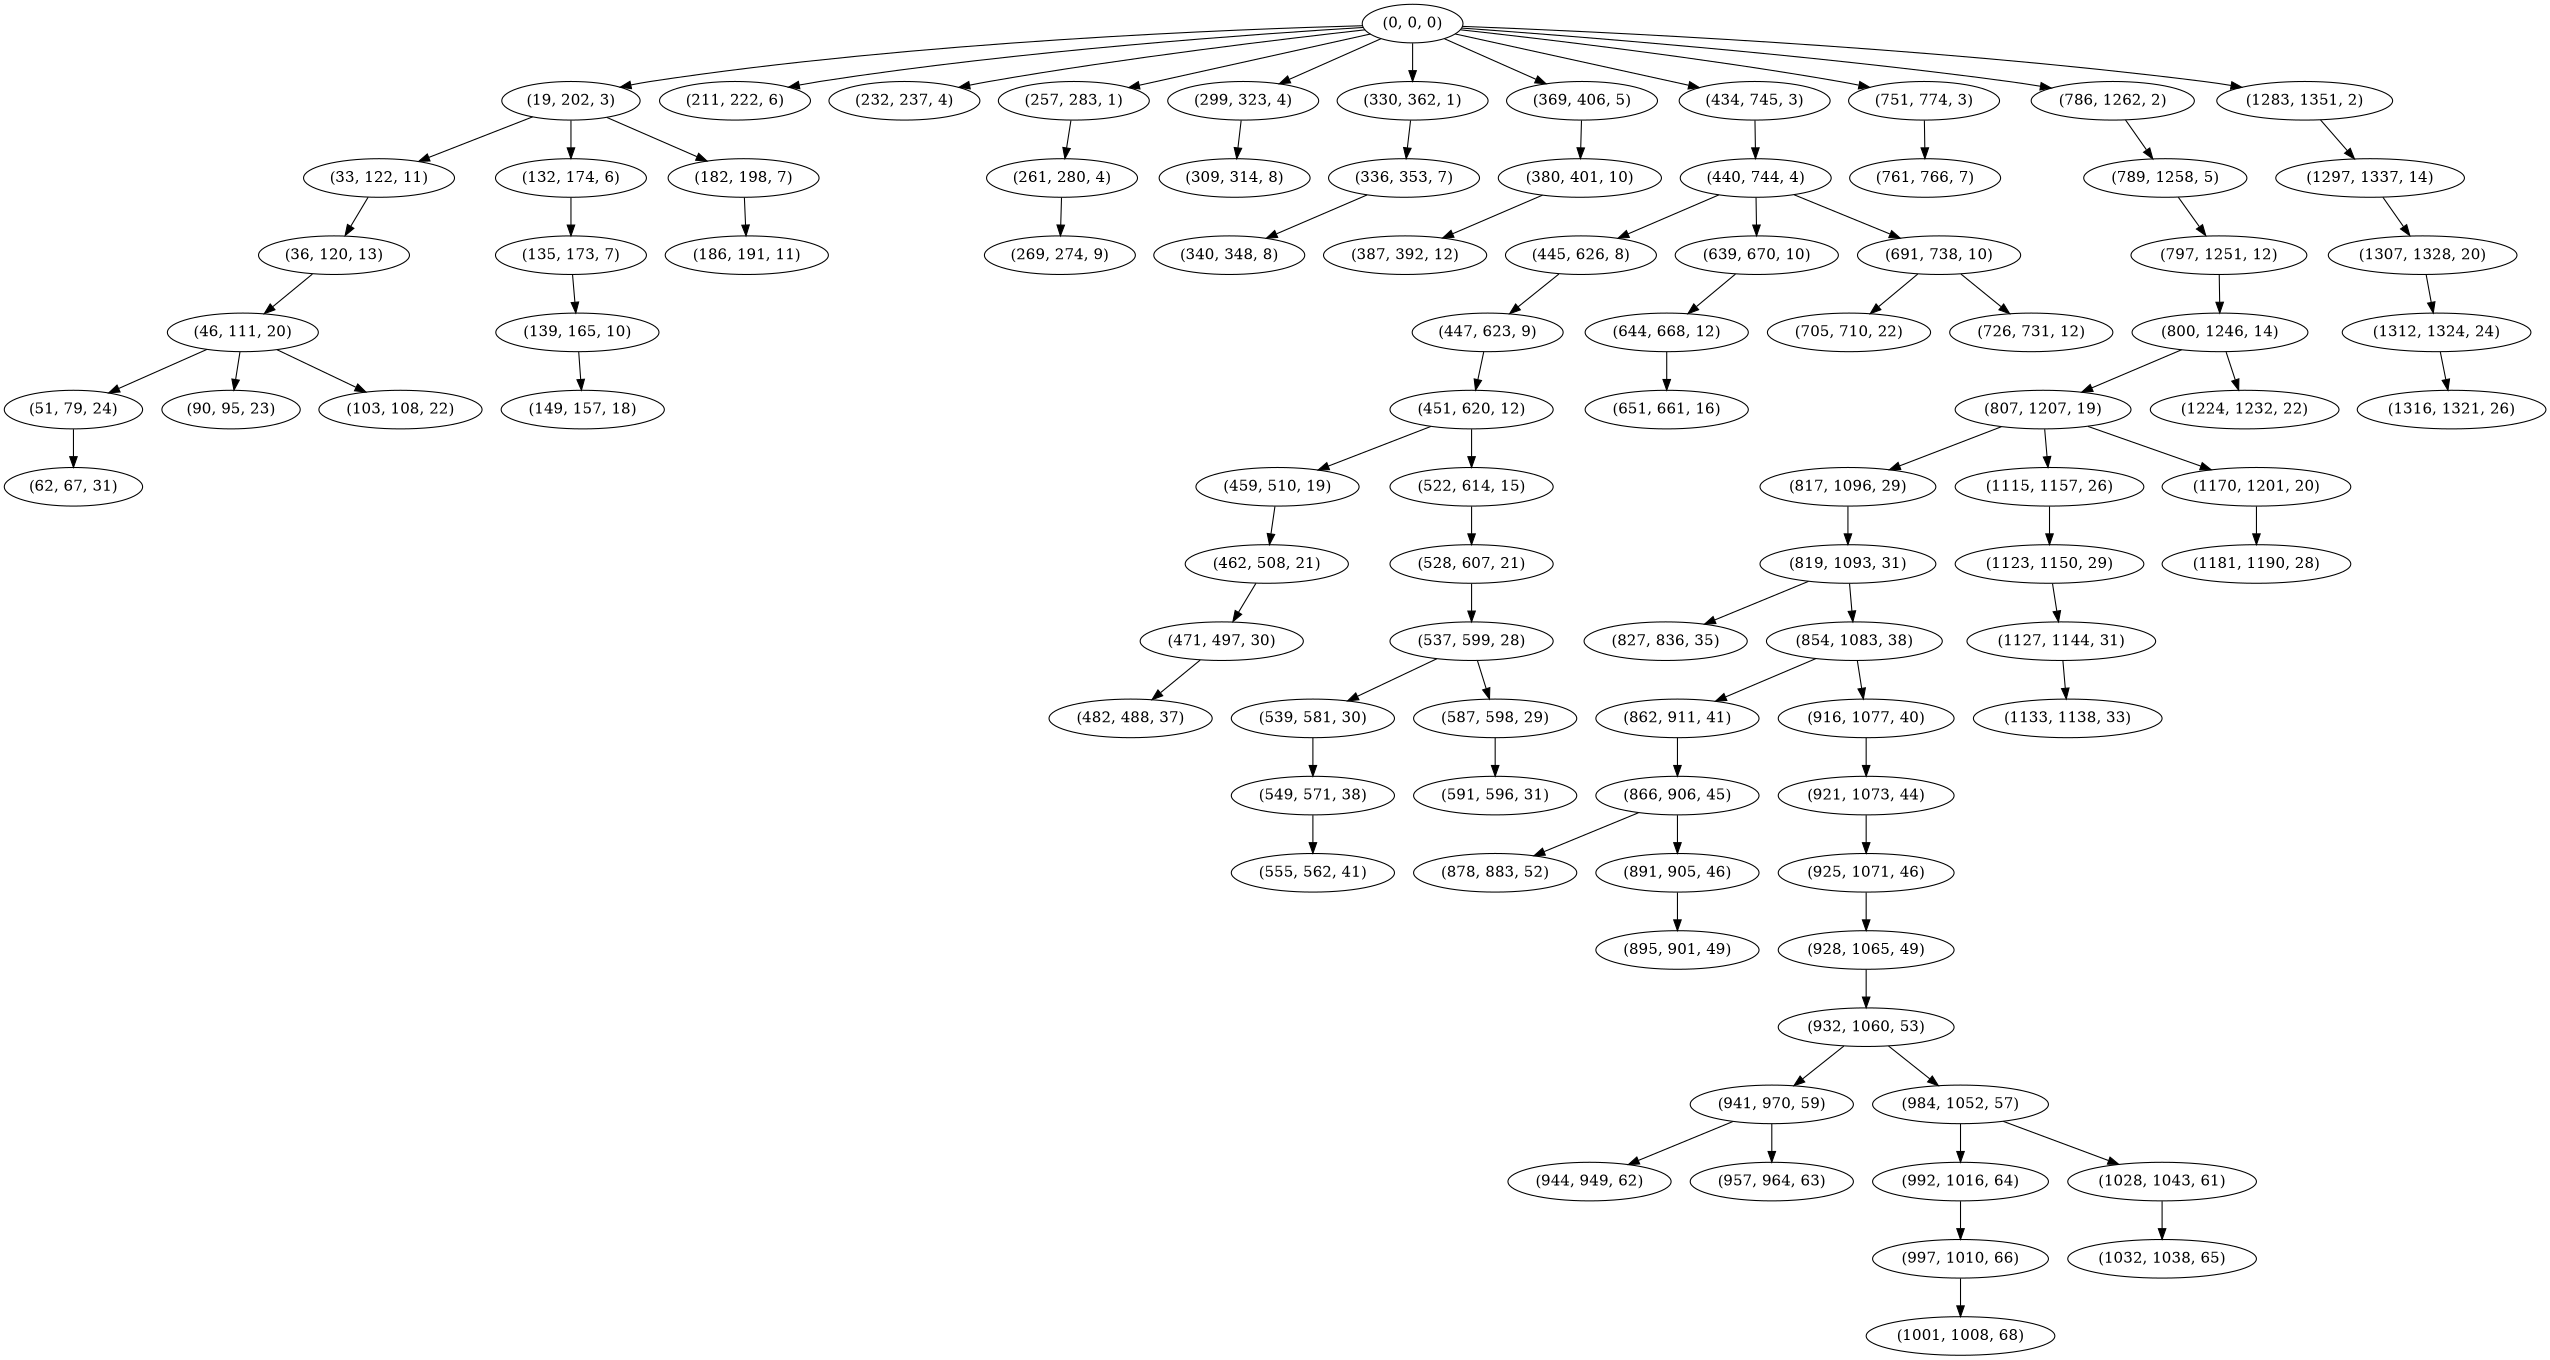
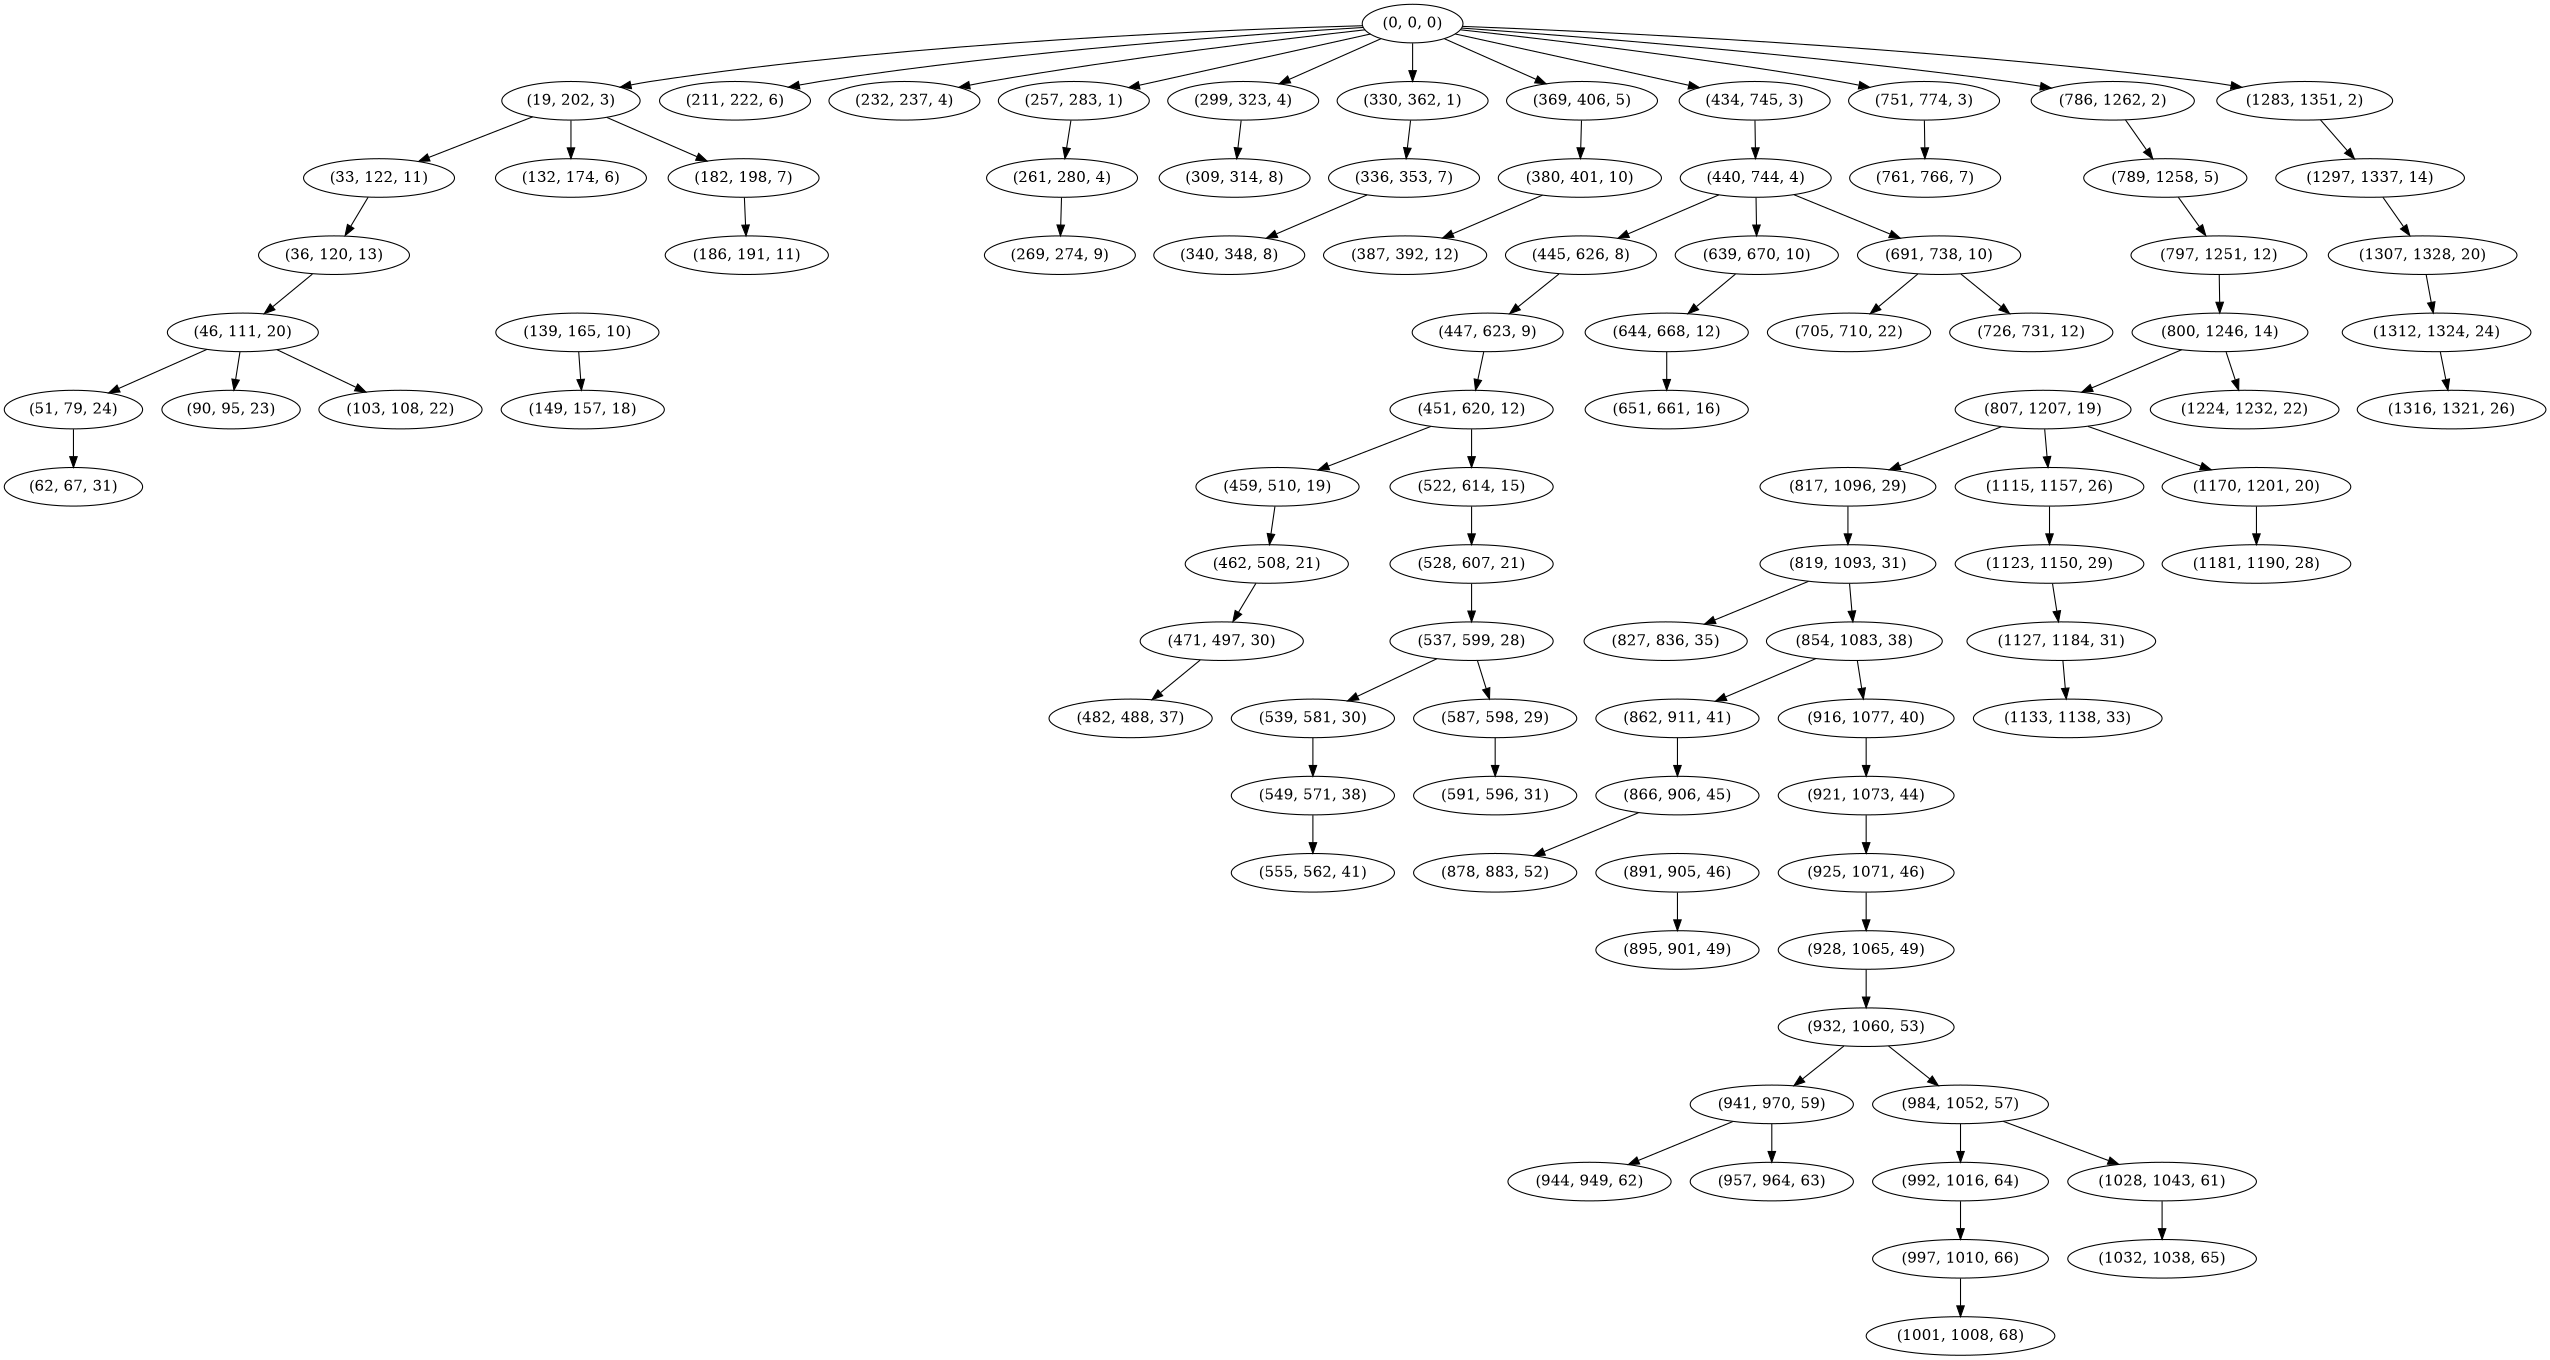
(571, 255) -> none
(2061, 641) -> (2061, 641)
(1677, 829) -> none
